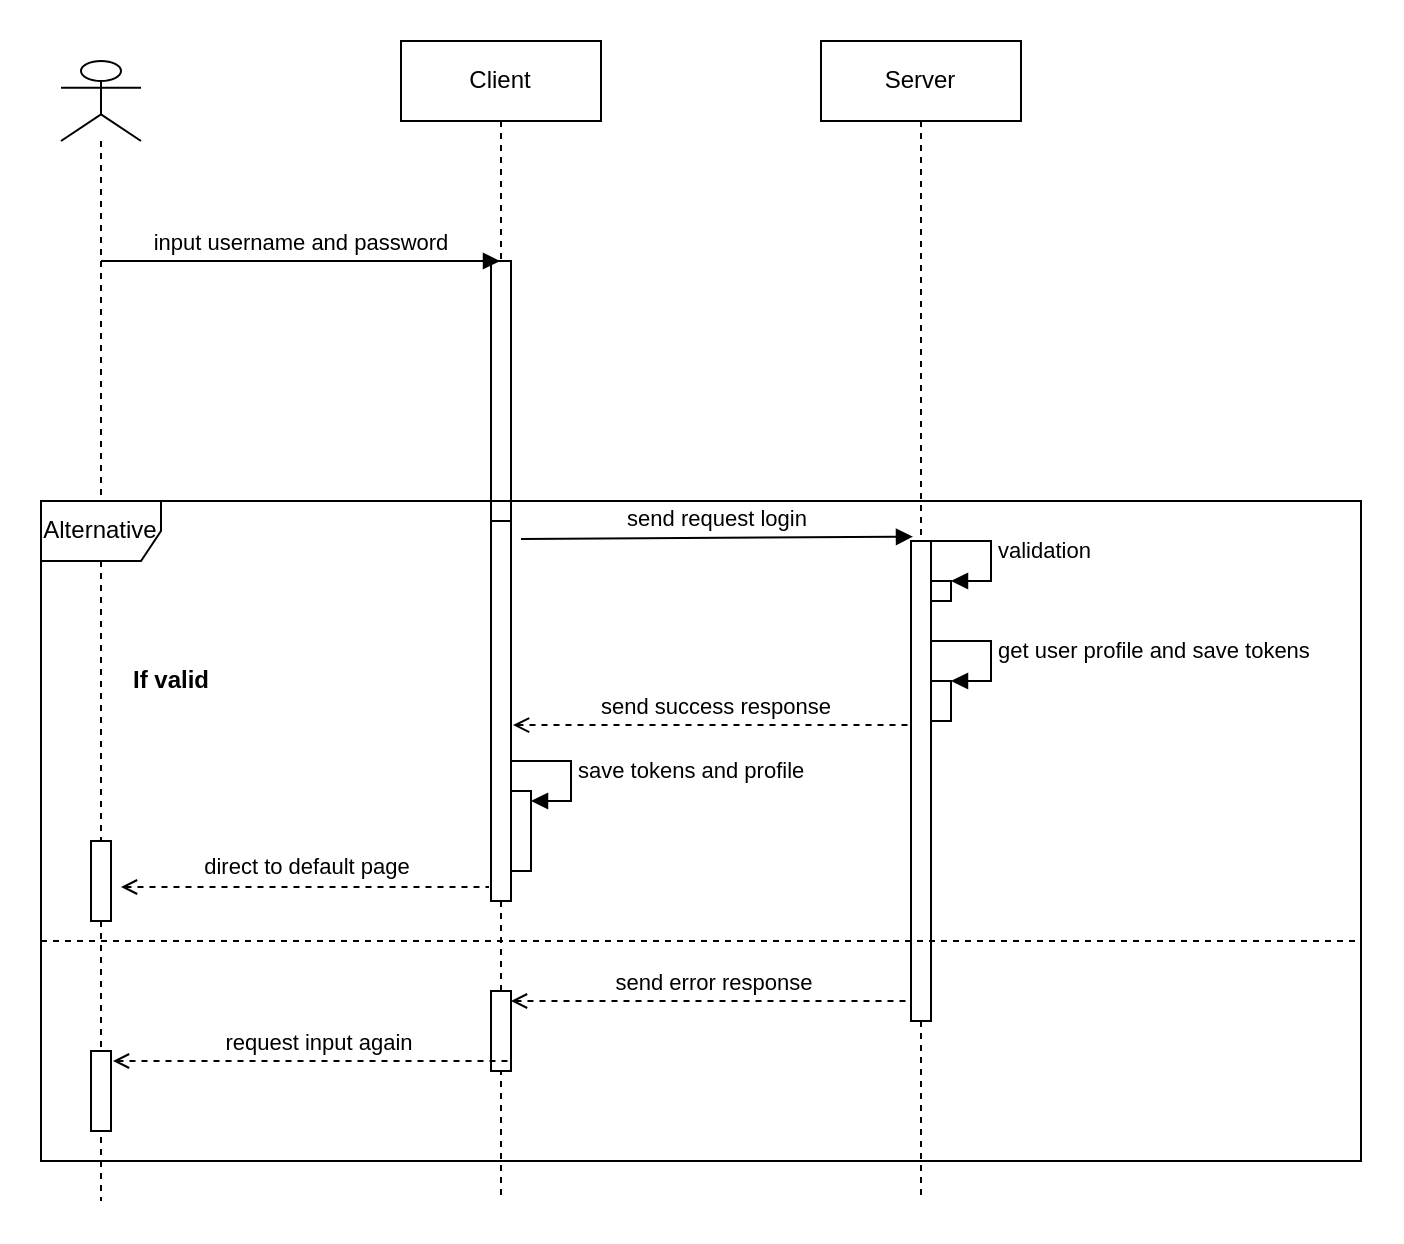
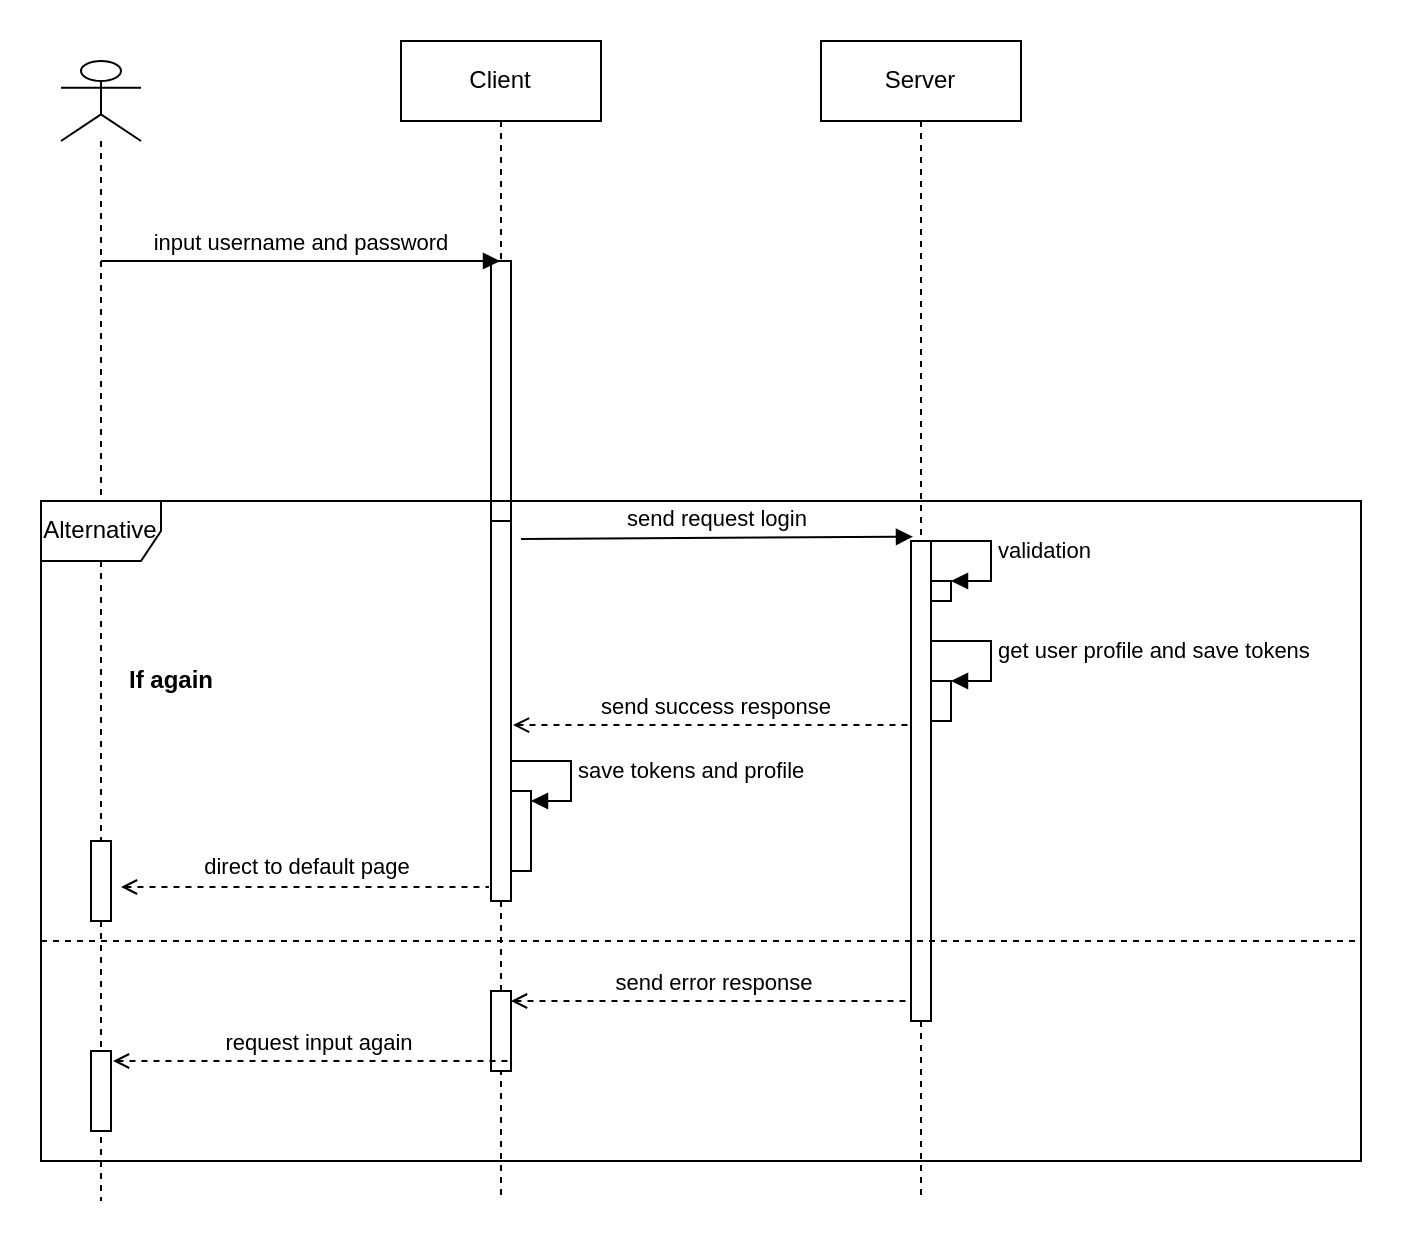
(172, 681) -> (172, 681)
